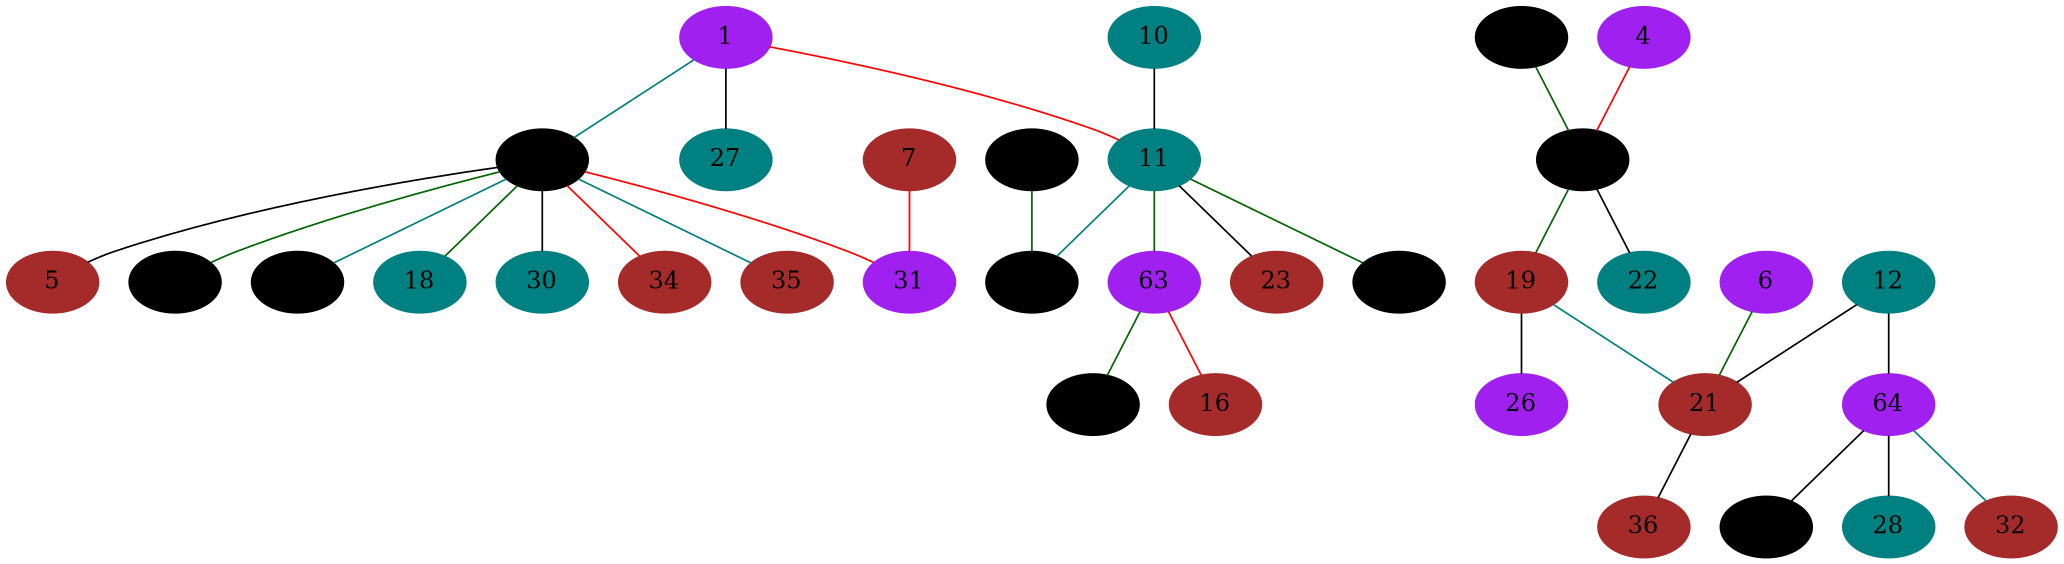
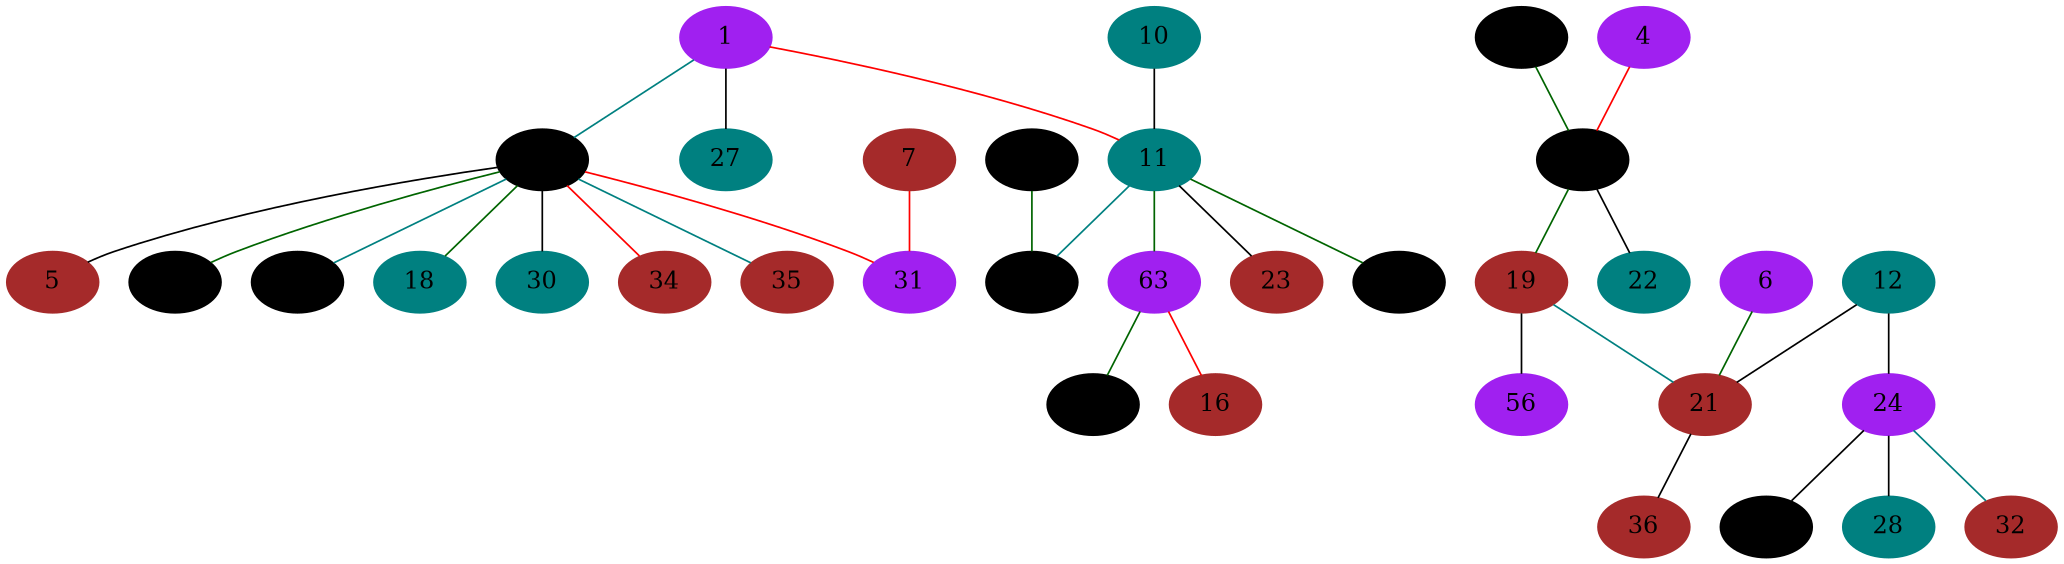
(1522, 405) -> (1522, 405)
(1889, 405) -> (1889, 405)
